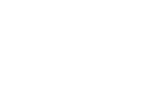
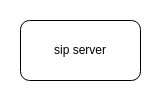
none -> (81, 51)
